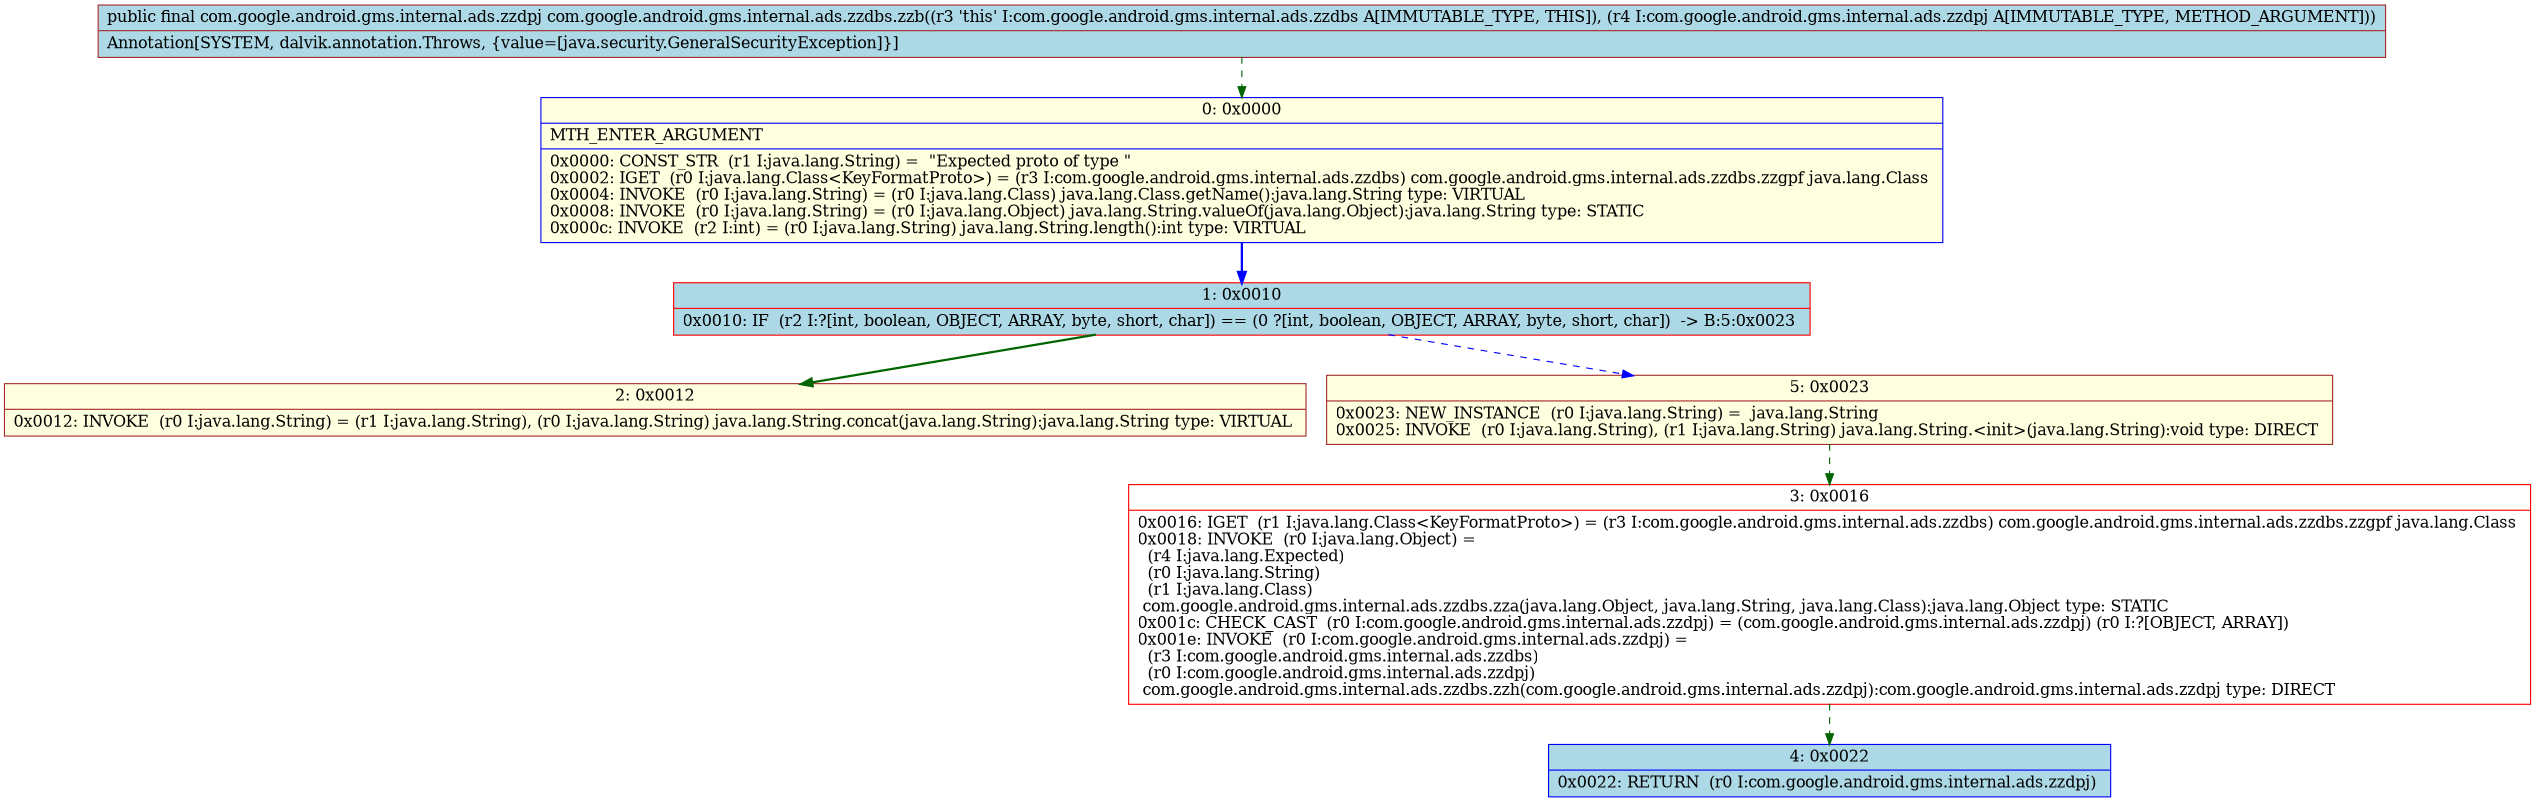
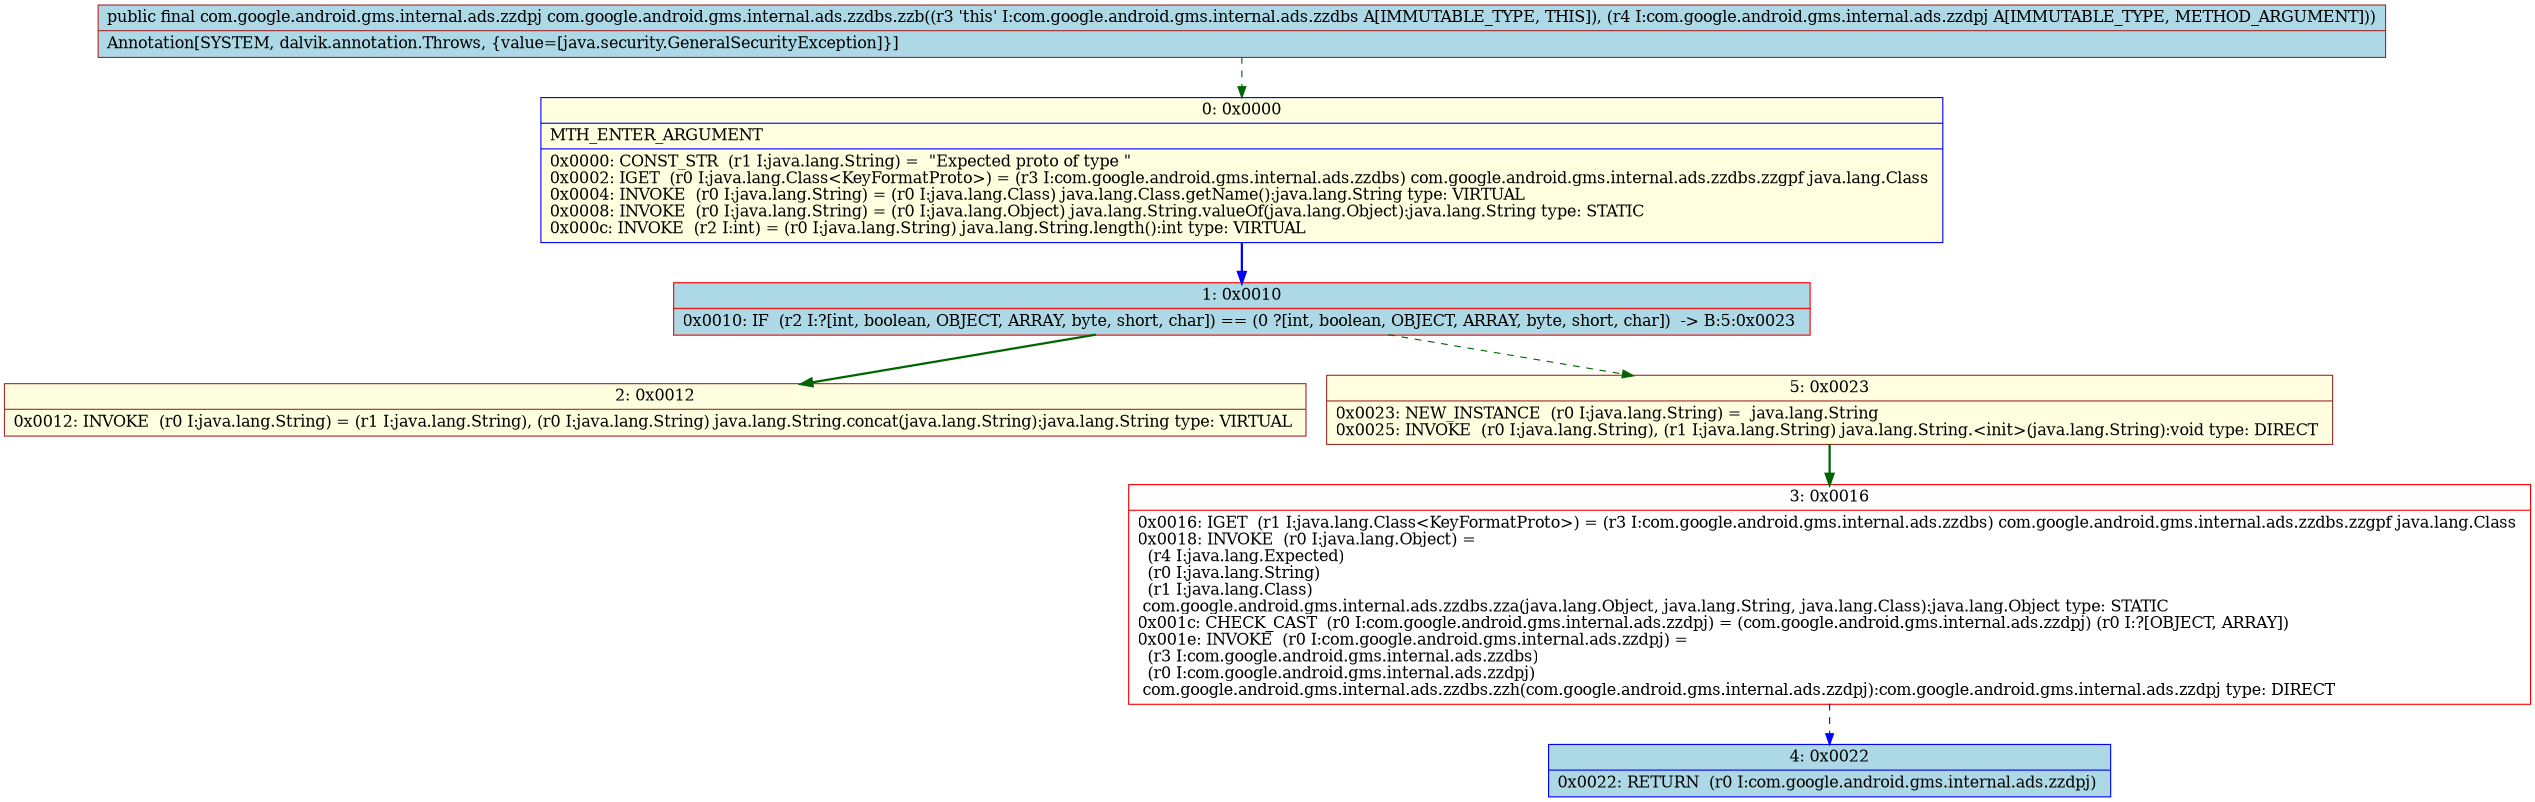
(1505, 354) -> (1505, 354)
(1830, 459) -> (1830, 459)
(1830, 719) -> (1830, 719)
